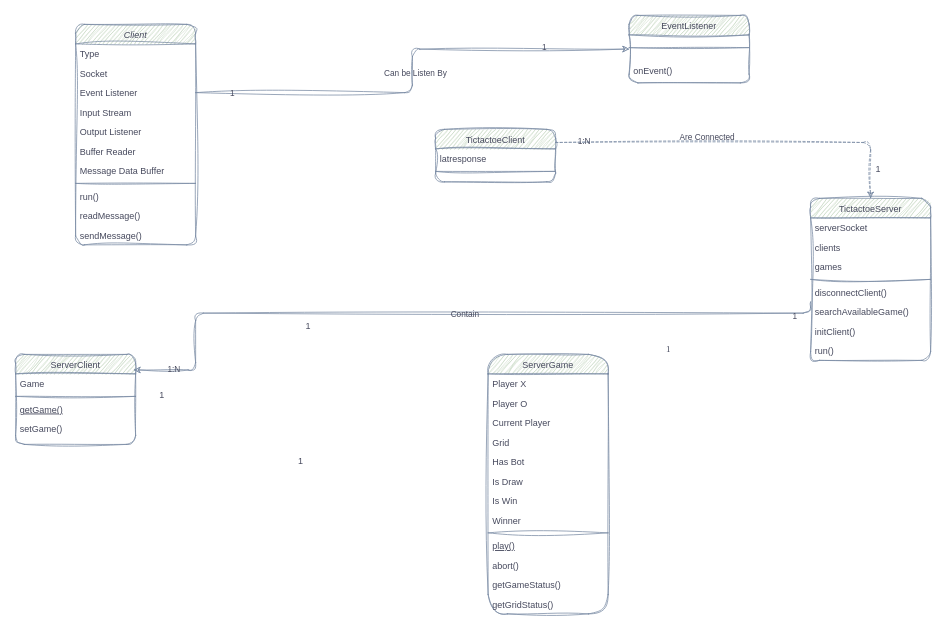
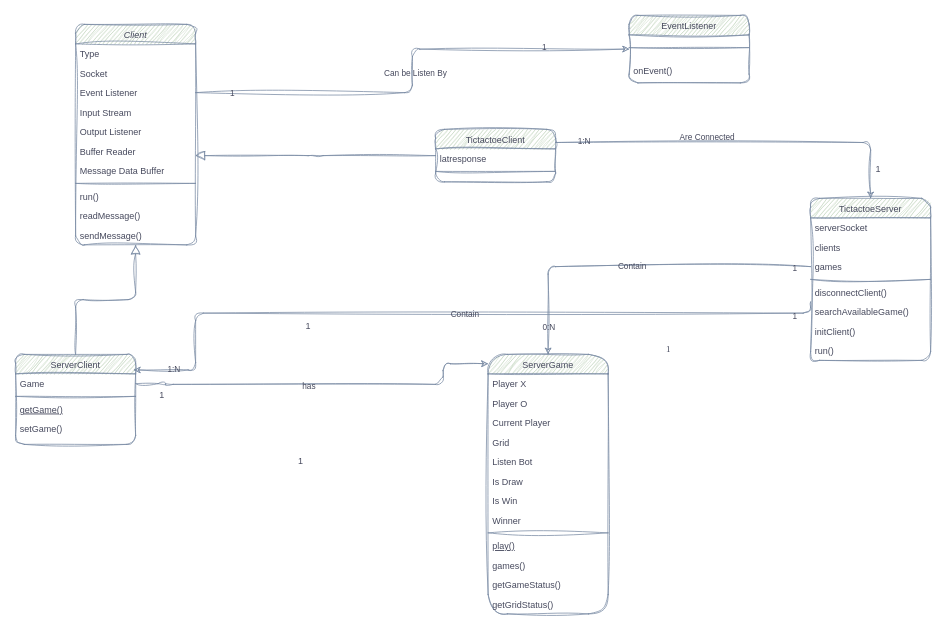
(735, 143) -> (735, 143)
none -> (323, 156)
none -> (579, 267)
none -> (102, 300)
none -> (311, 384)
(508, 462) -> (515, 462)
(510, 566) -> (510, 566)
